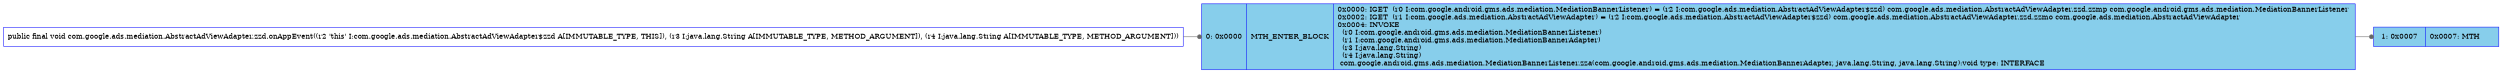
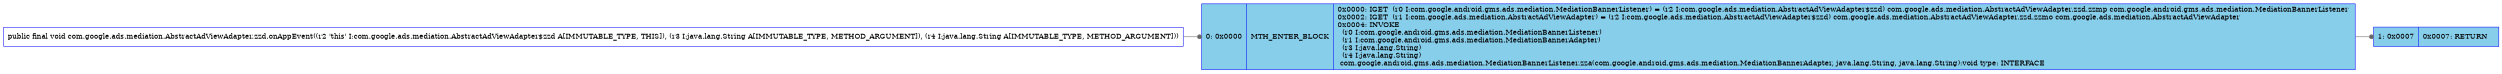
(2458, 37) -> (2459, 37)
